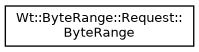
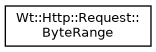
(100, 26) -> (78, 26)
